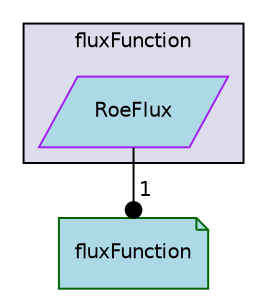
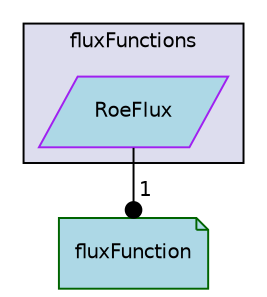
(134, 42) -> (134, 42)
